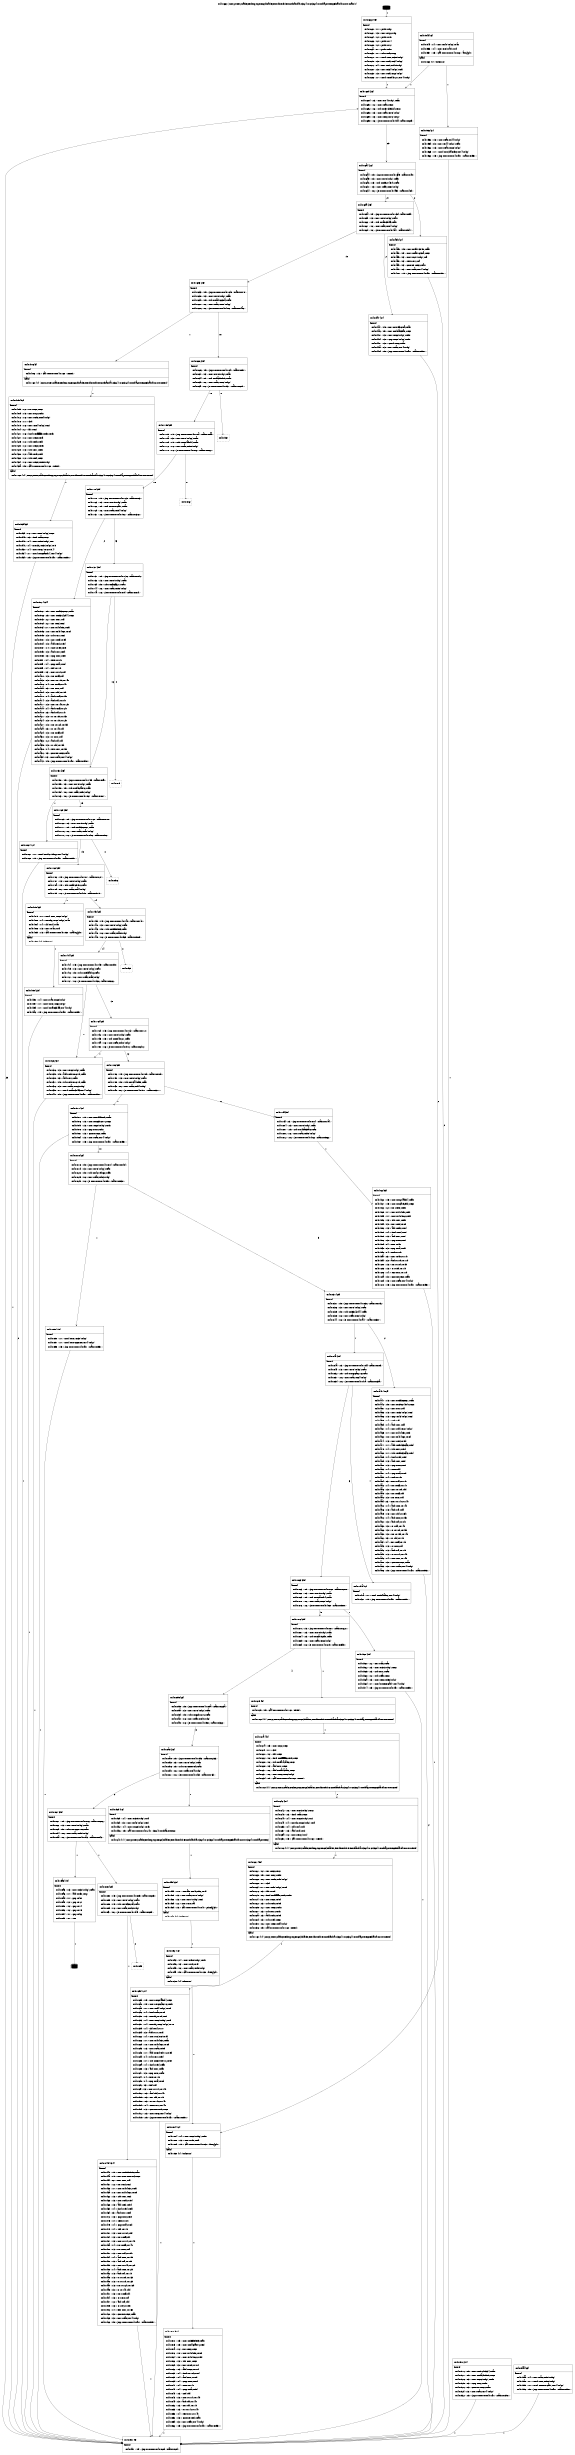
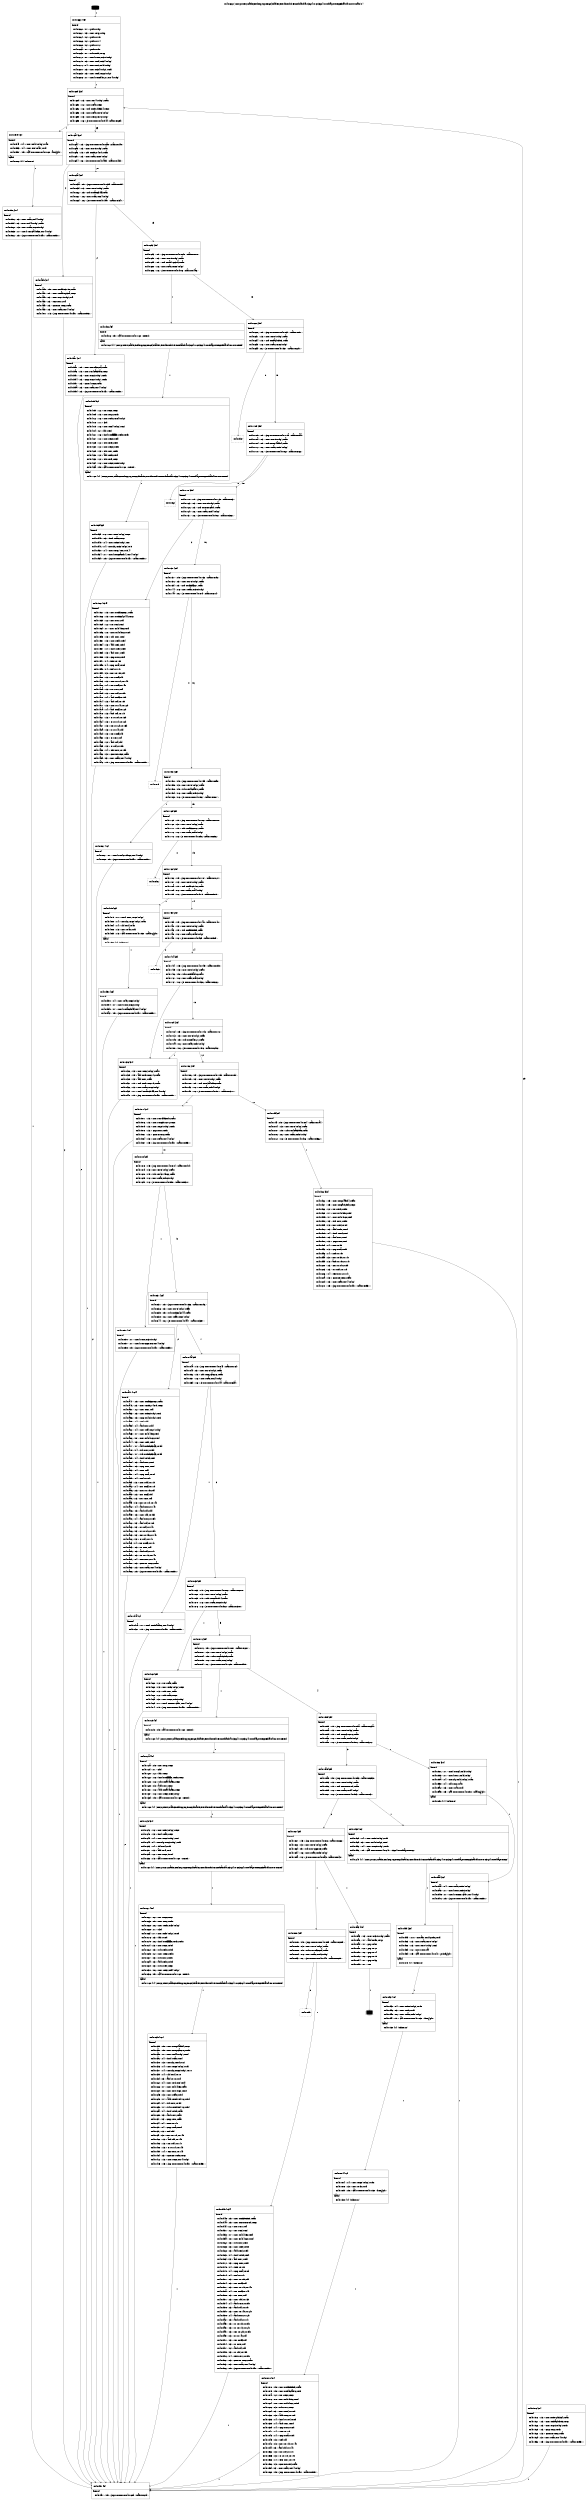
(418, 77) -> (65, 128)
(438, 1300) -> (80, 1441)
none -> (458, 1782)
none -> (128, 2056)
